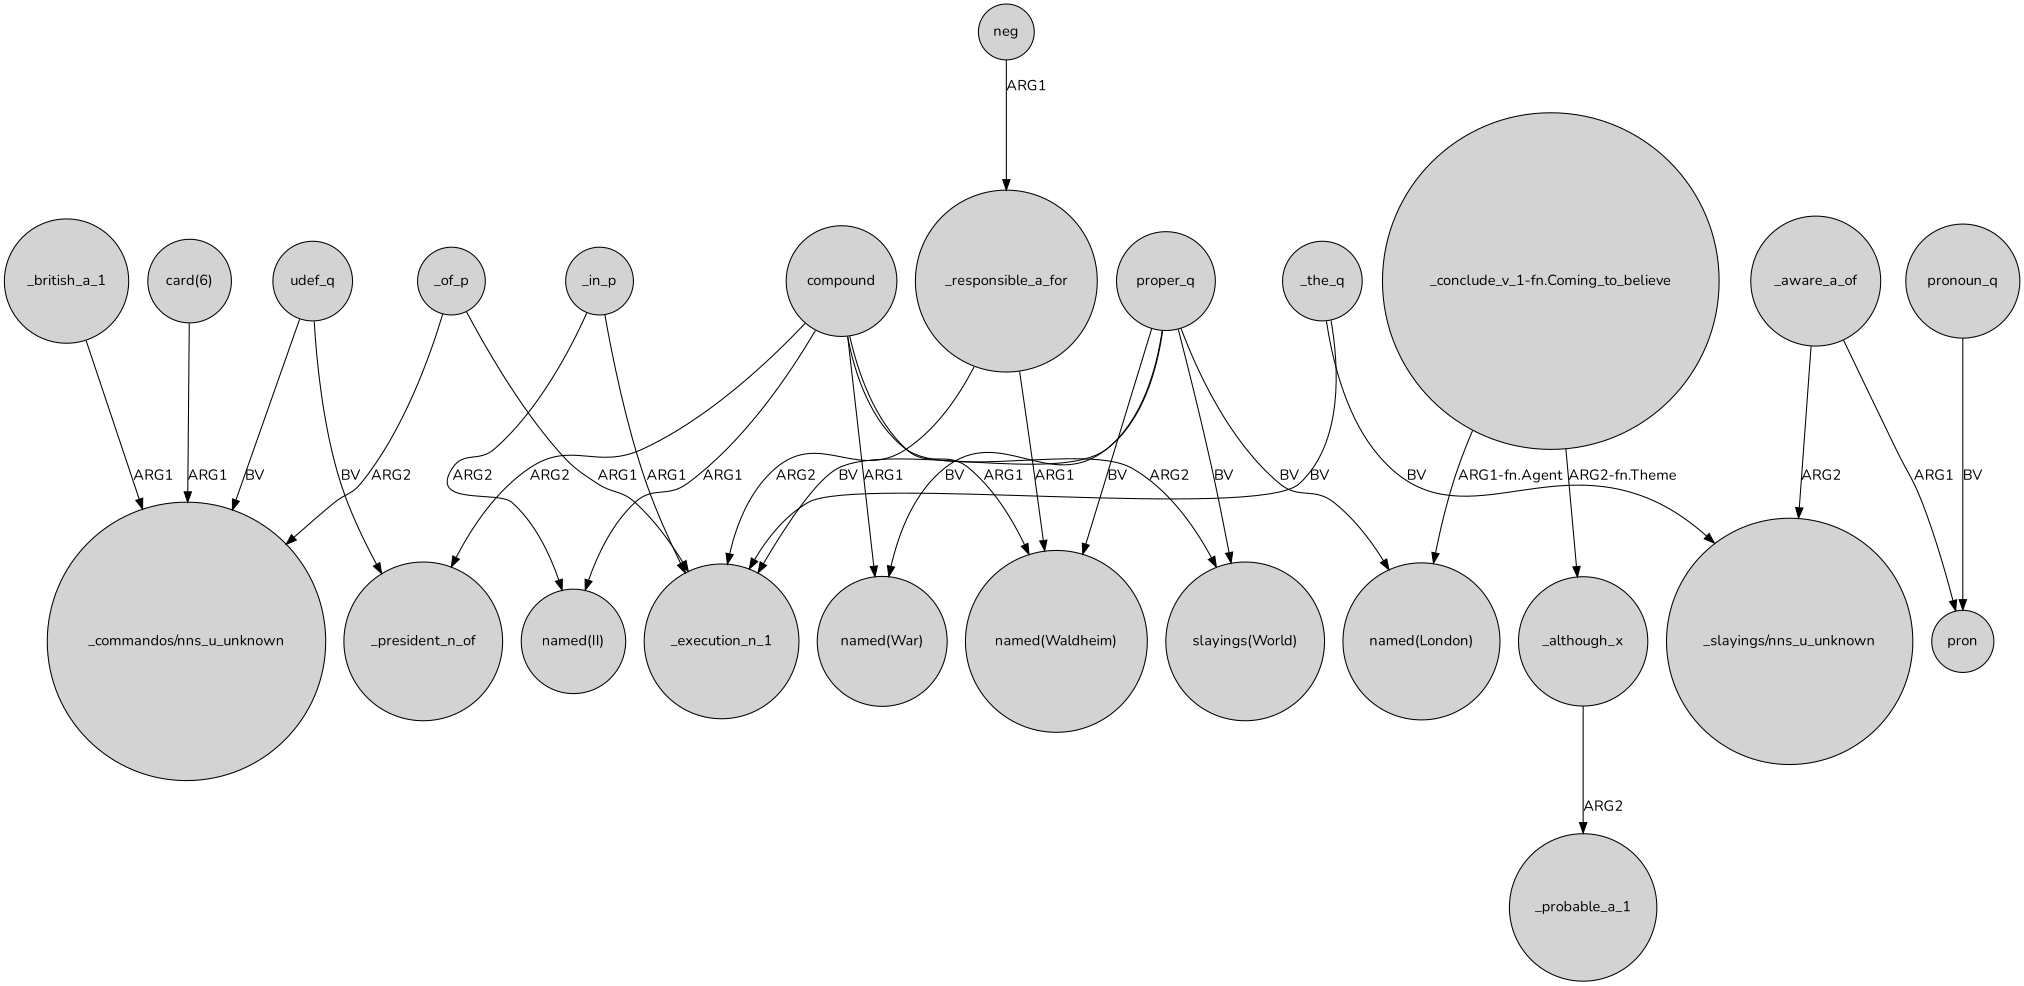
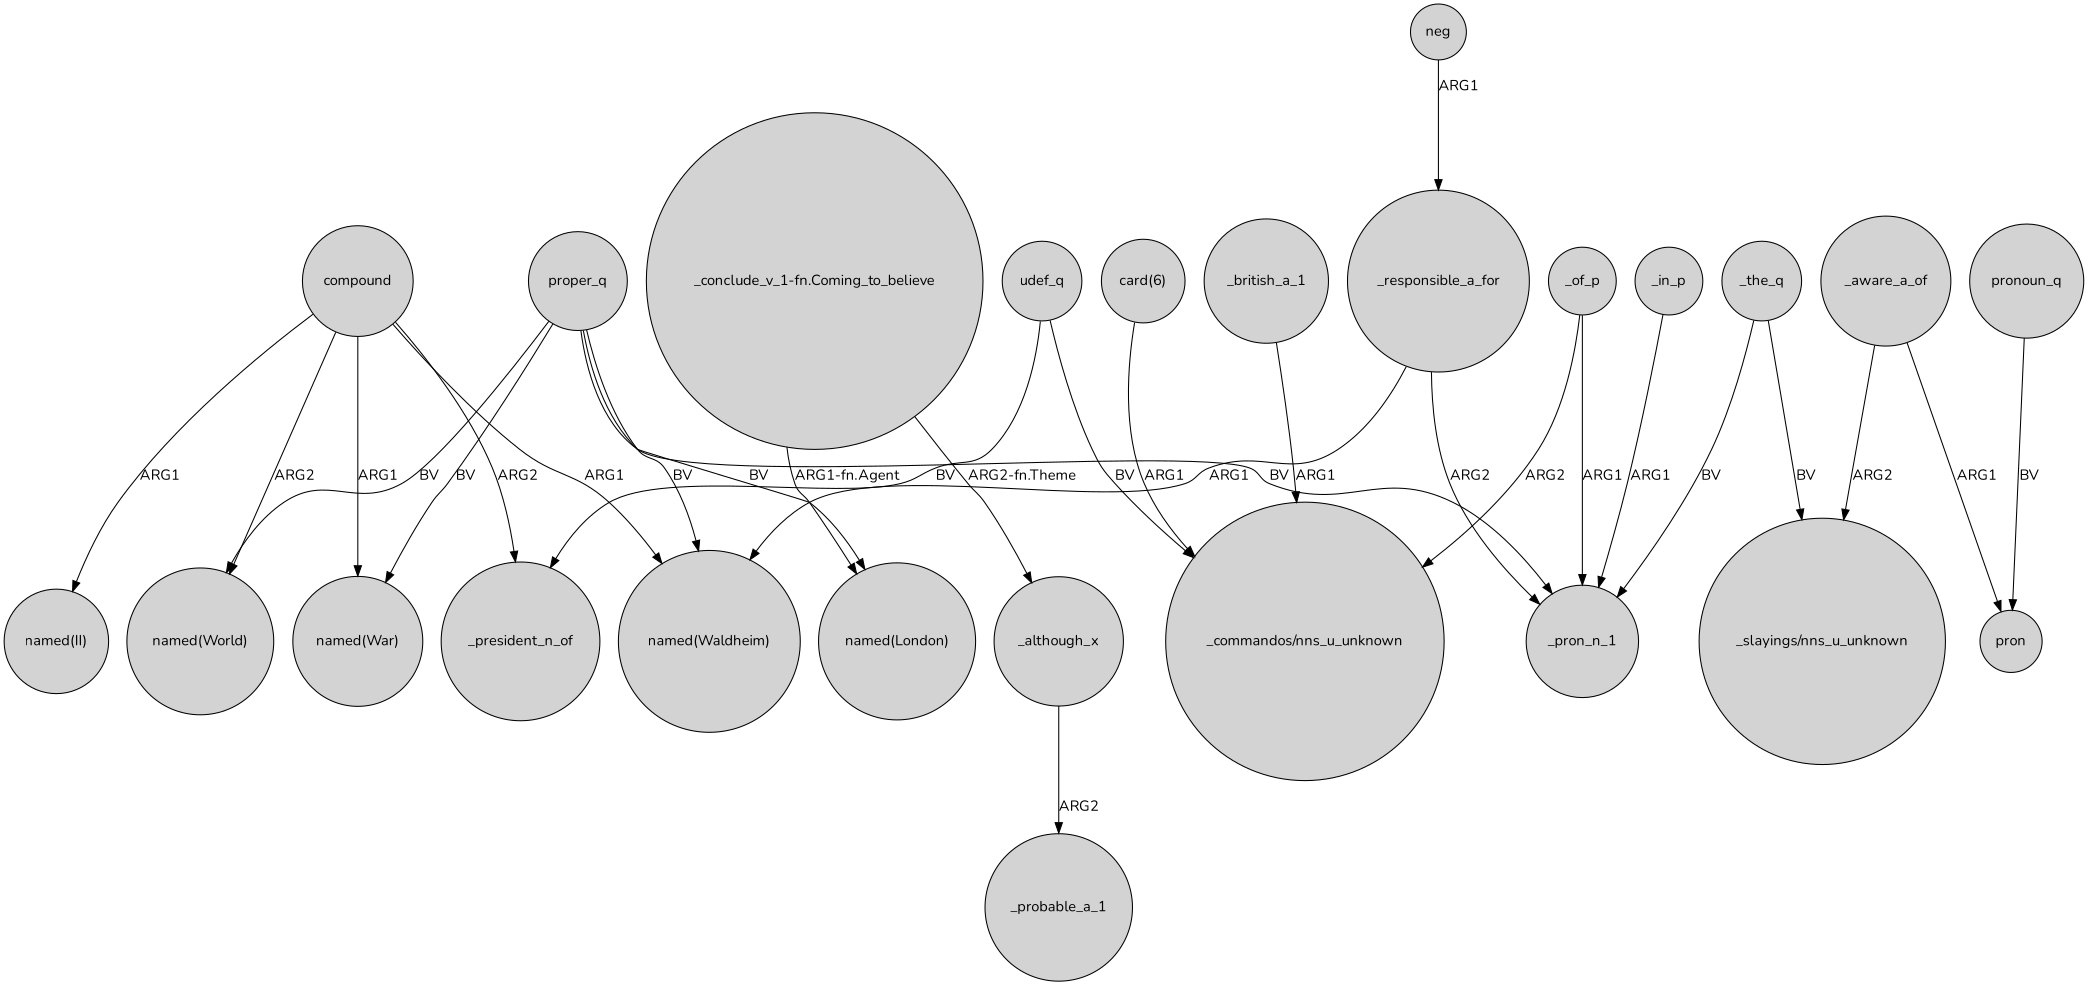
(466, 458) -> none
(722, 641) -> (1582, 641)
(1245, 641) -> (200, 641)
